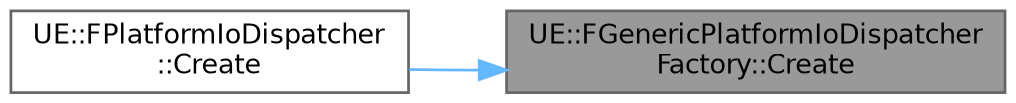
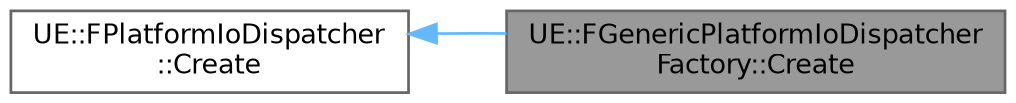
(444, 70) -> (472, 33)
